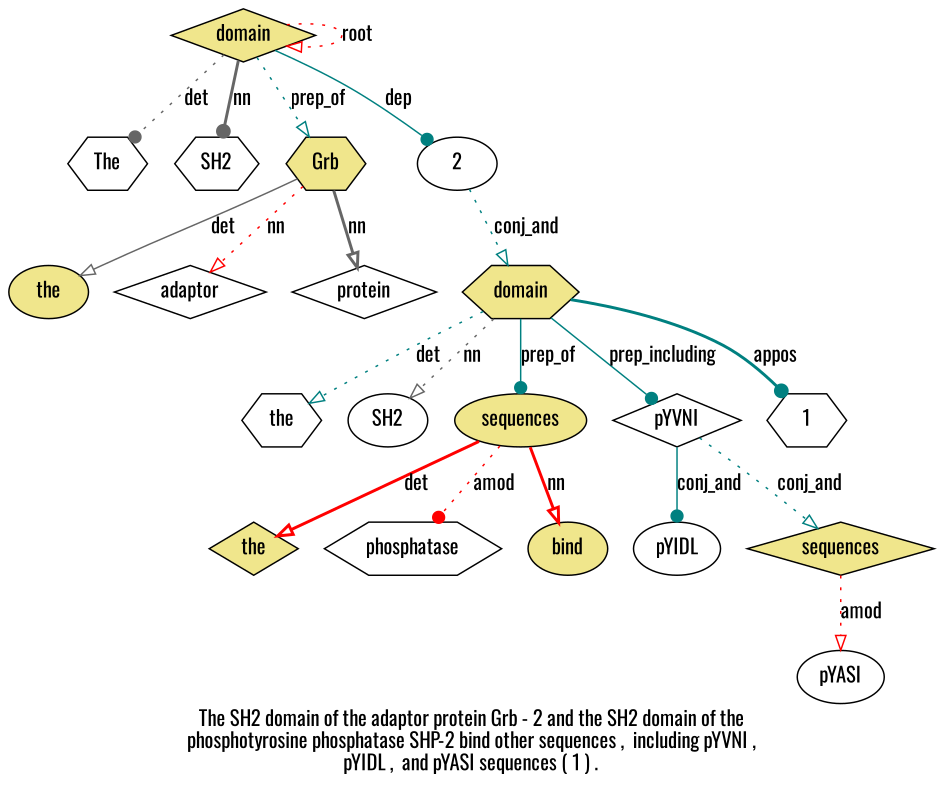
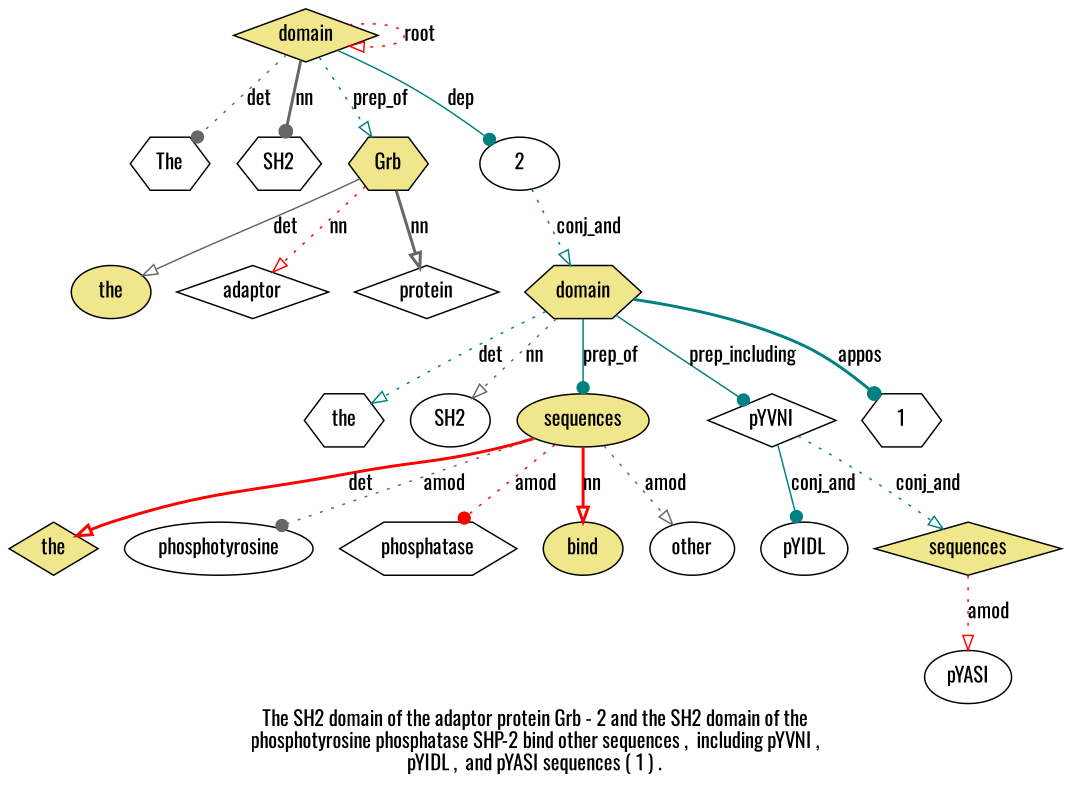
none -> (219, 549)
none -> (692, 549)
